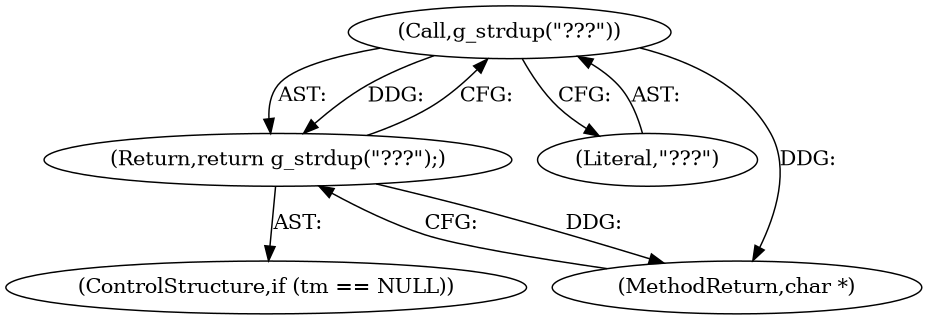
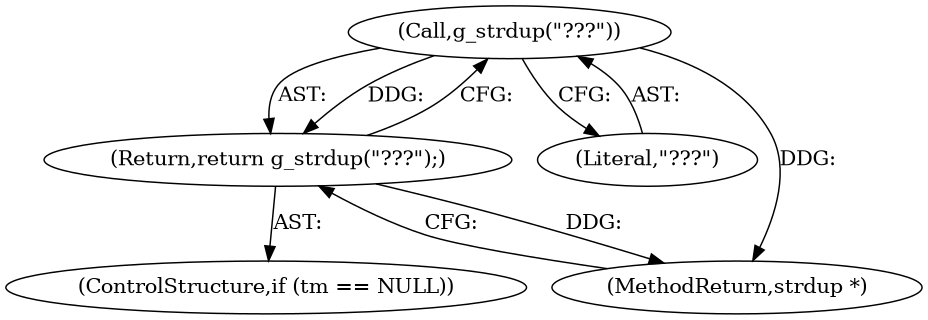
(737, 287) -> (737, 287)
